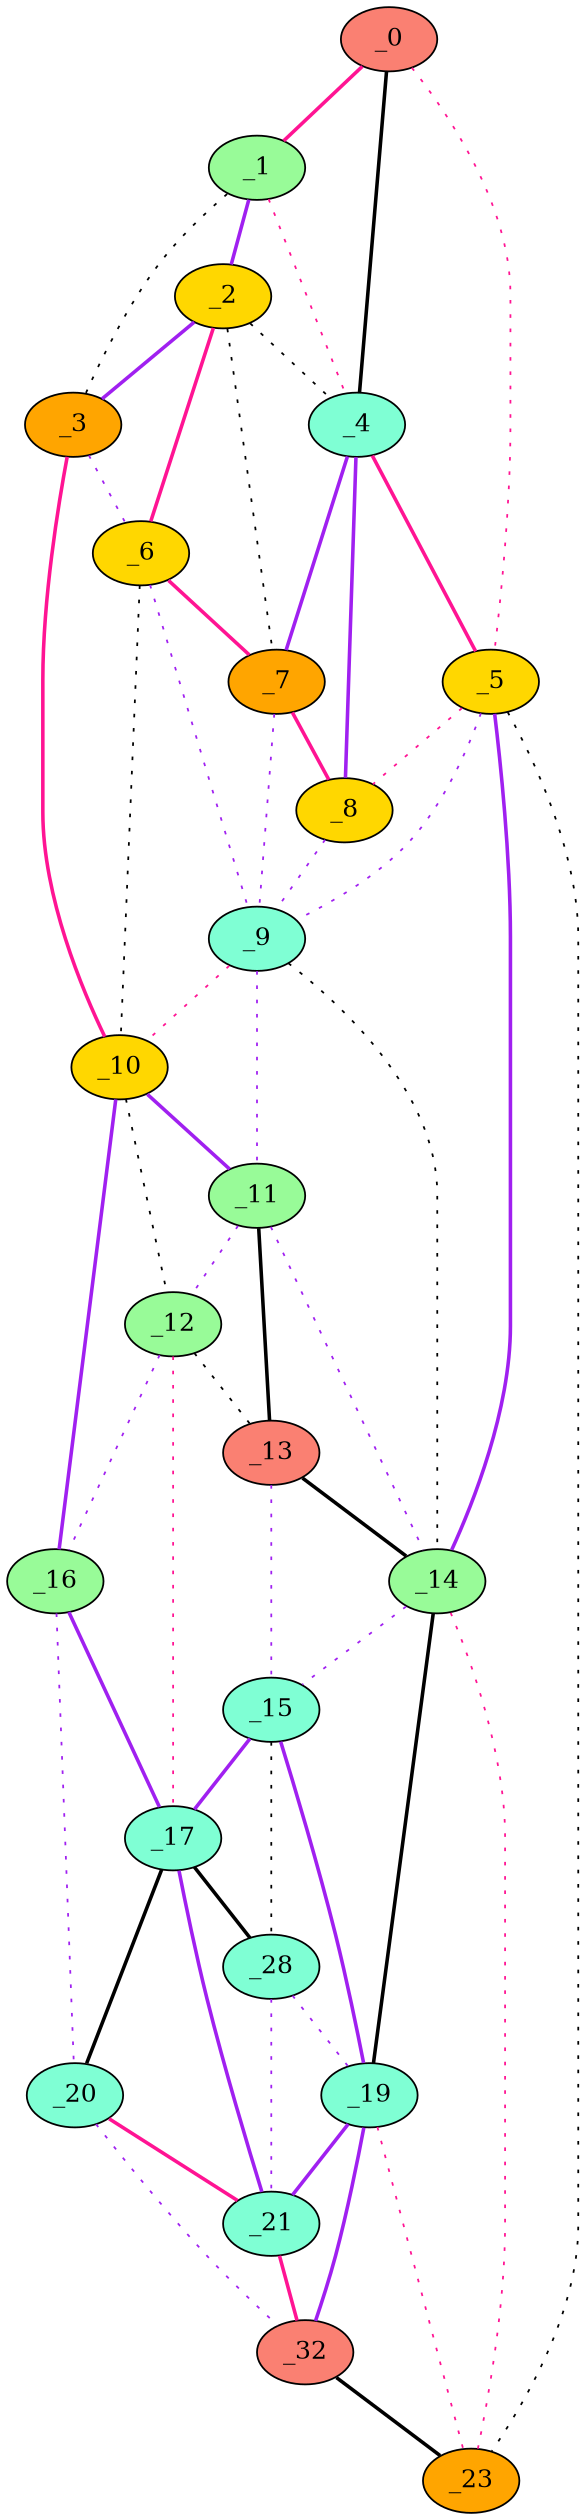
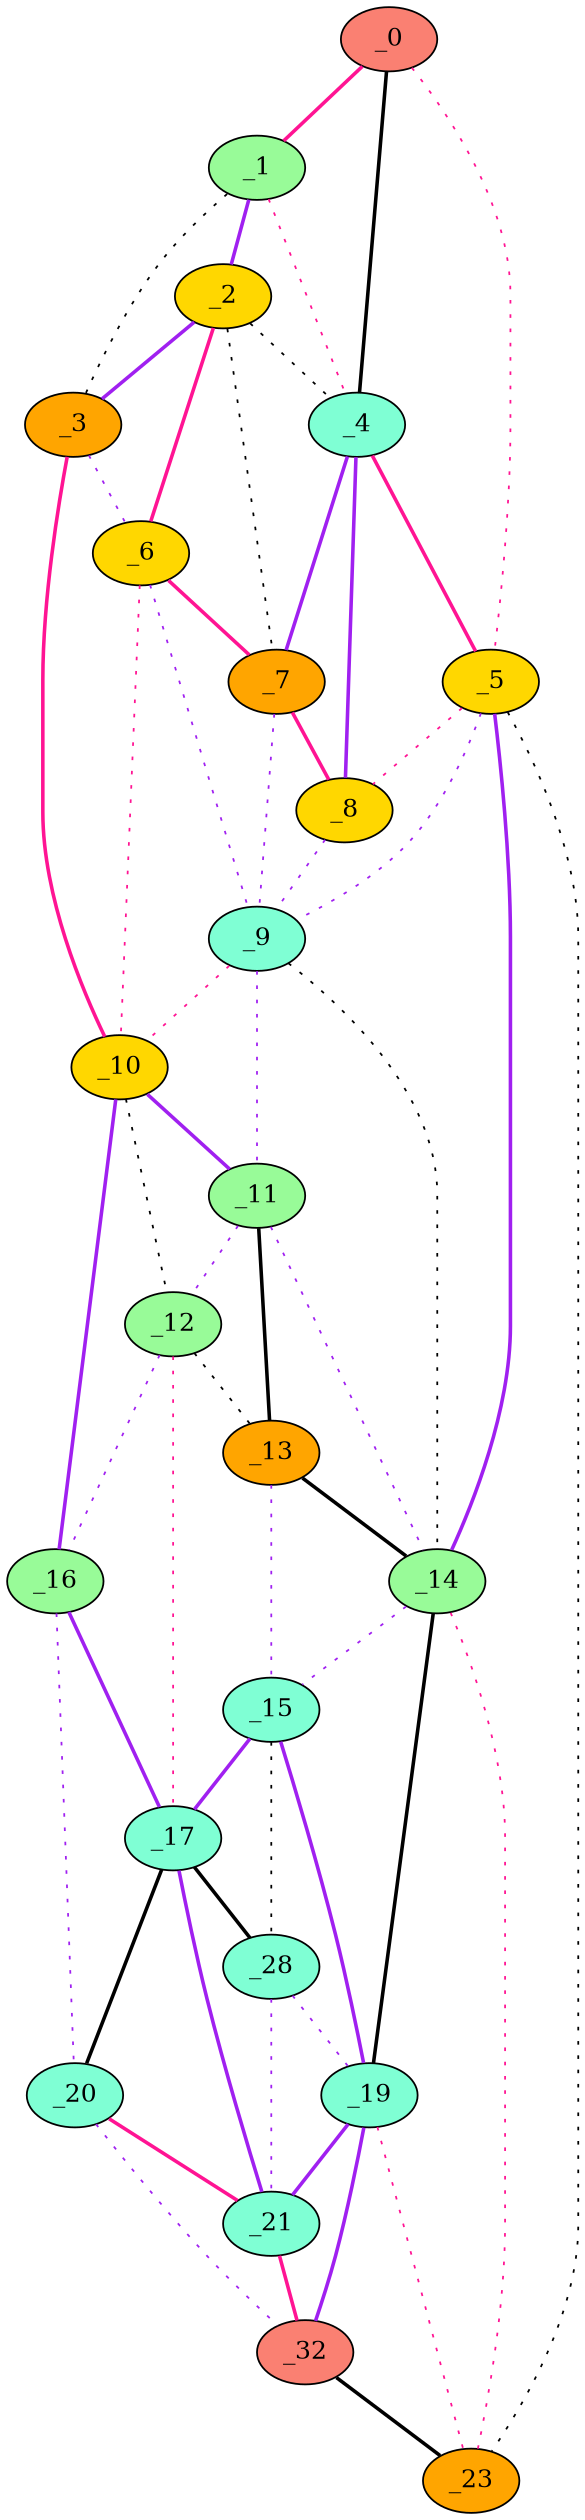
(130, 810) -> (130, 810)
(271, 1453) -> (271, 1453)
